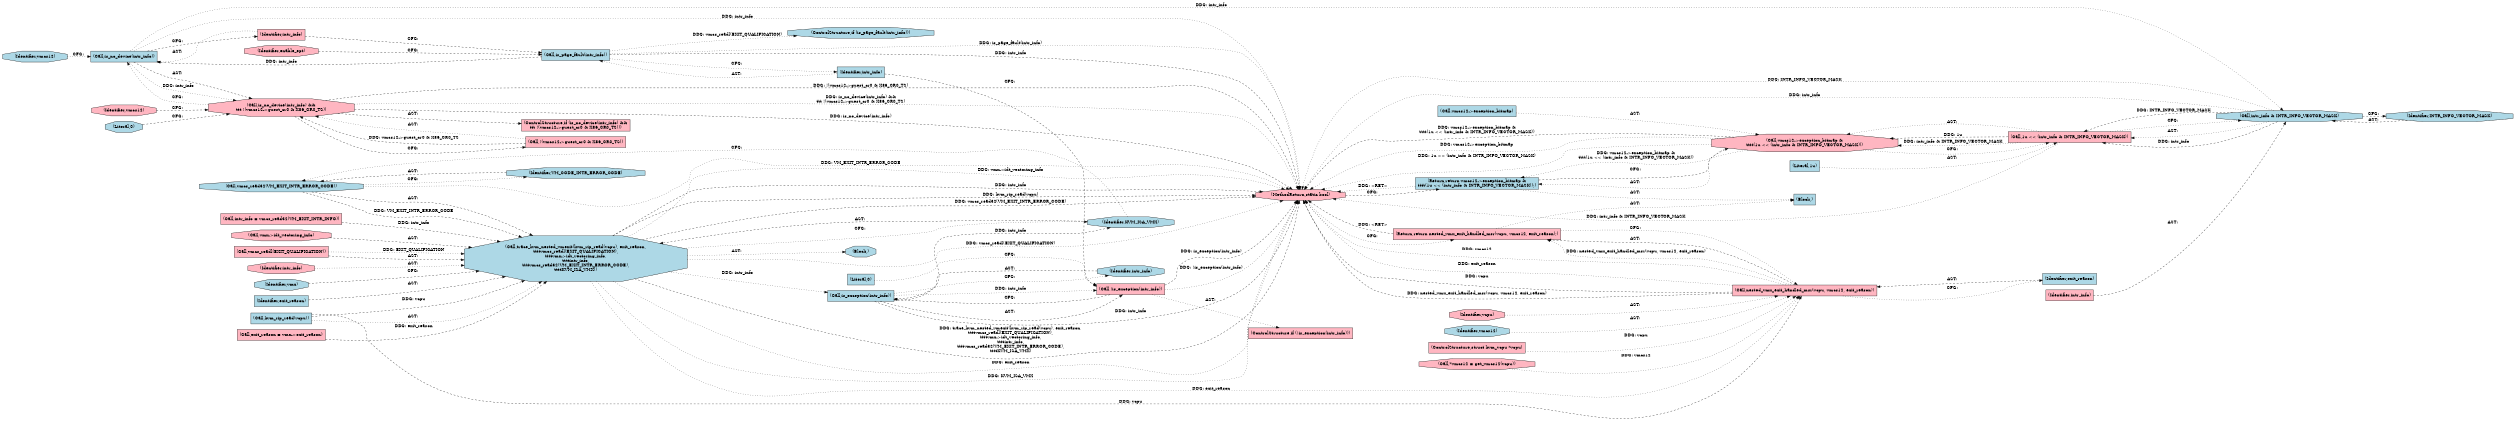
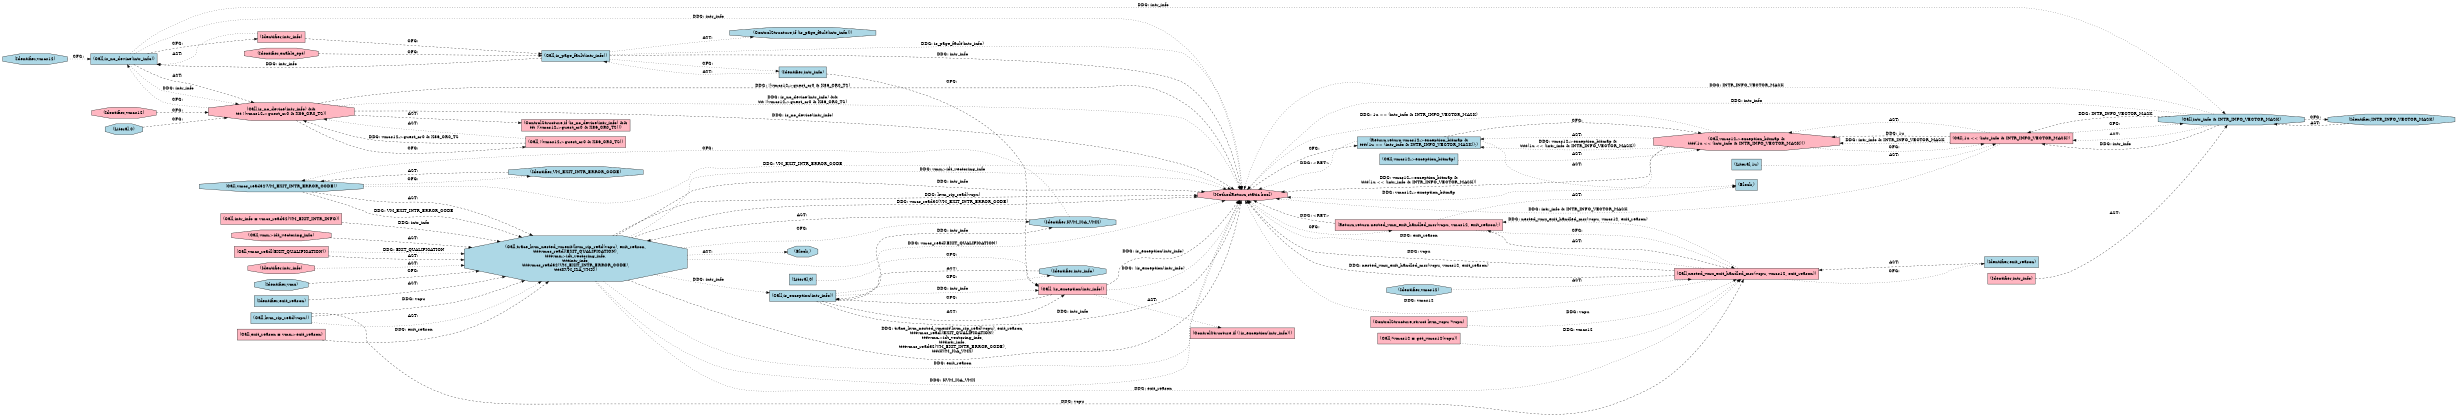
(737, 35) -> (708, 38)
(576, 173) -> (576, 172)
(1477, 315) -> none
(1477, 364) -> (1419, 339)
